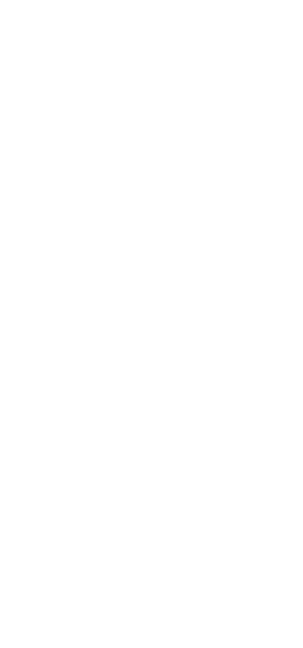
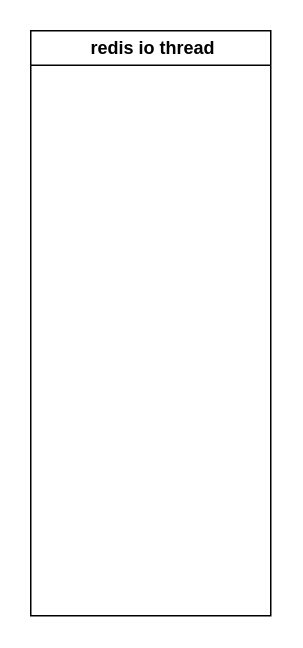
none -> (151, 323)
